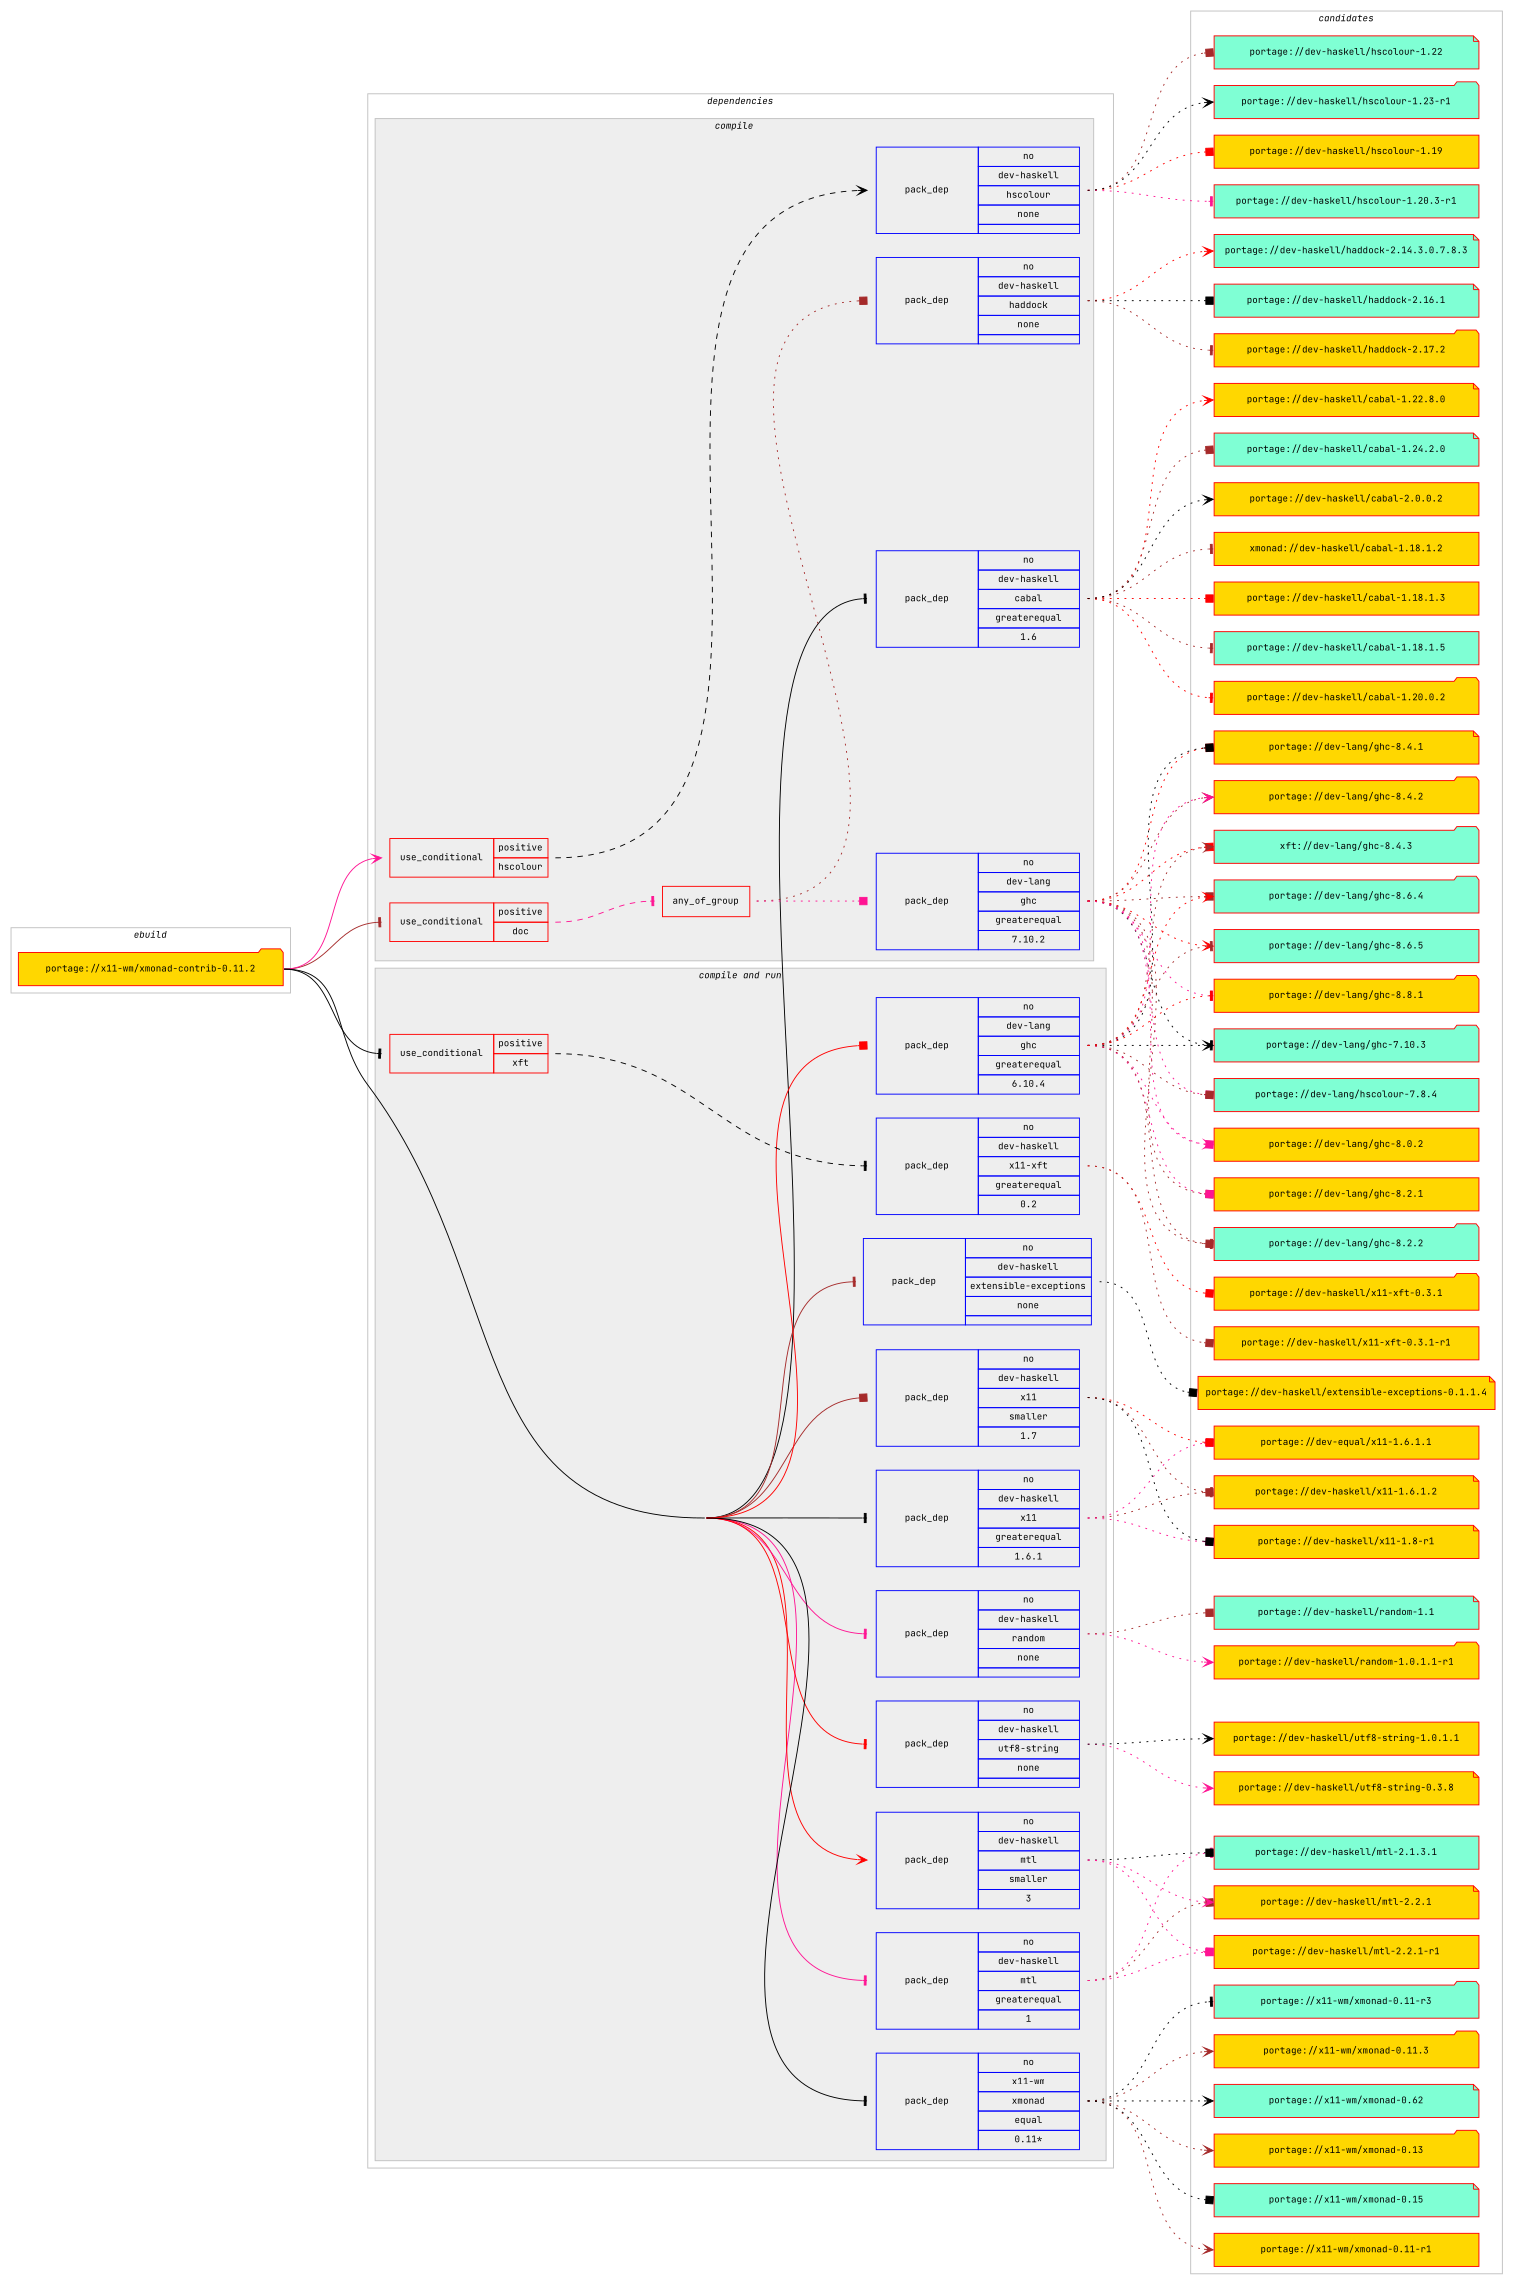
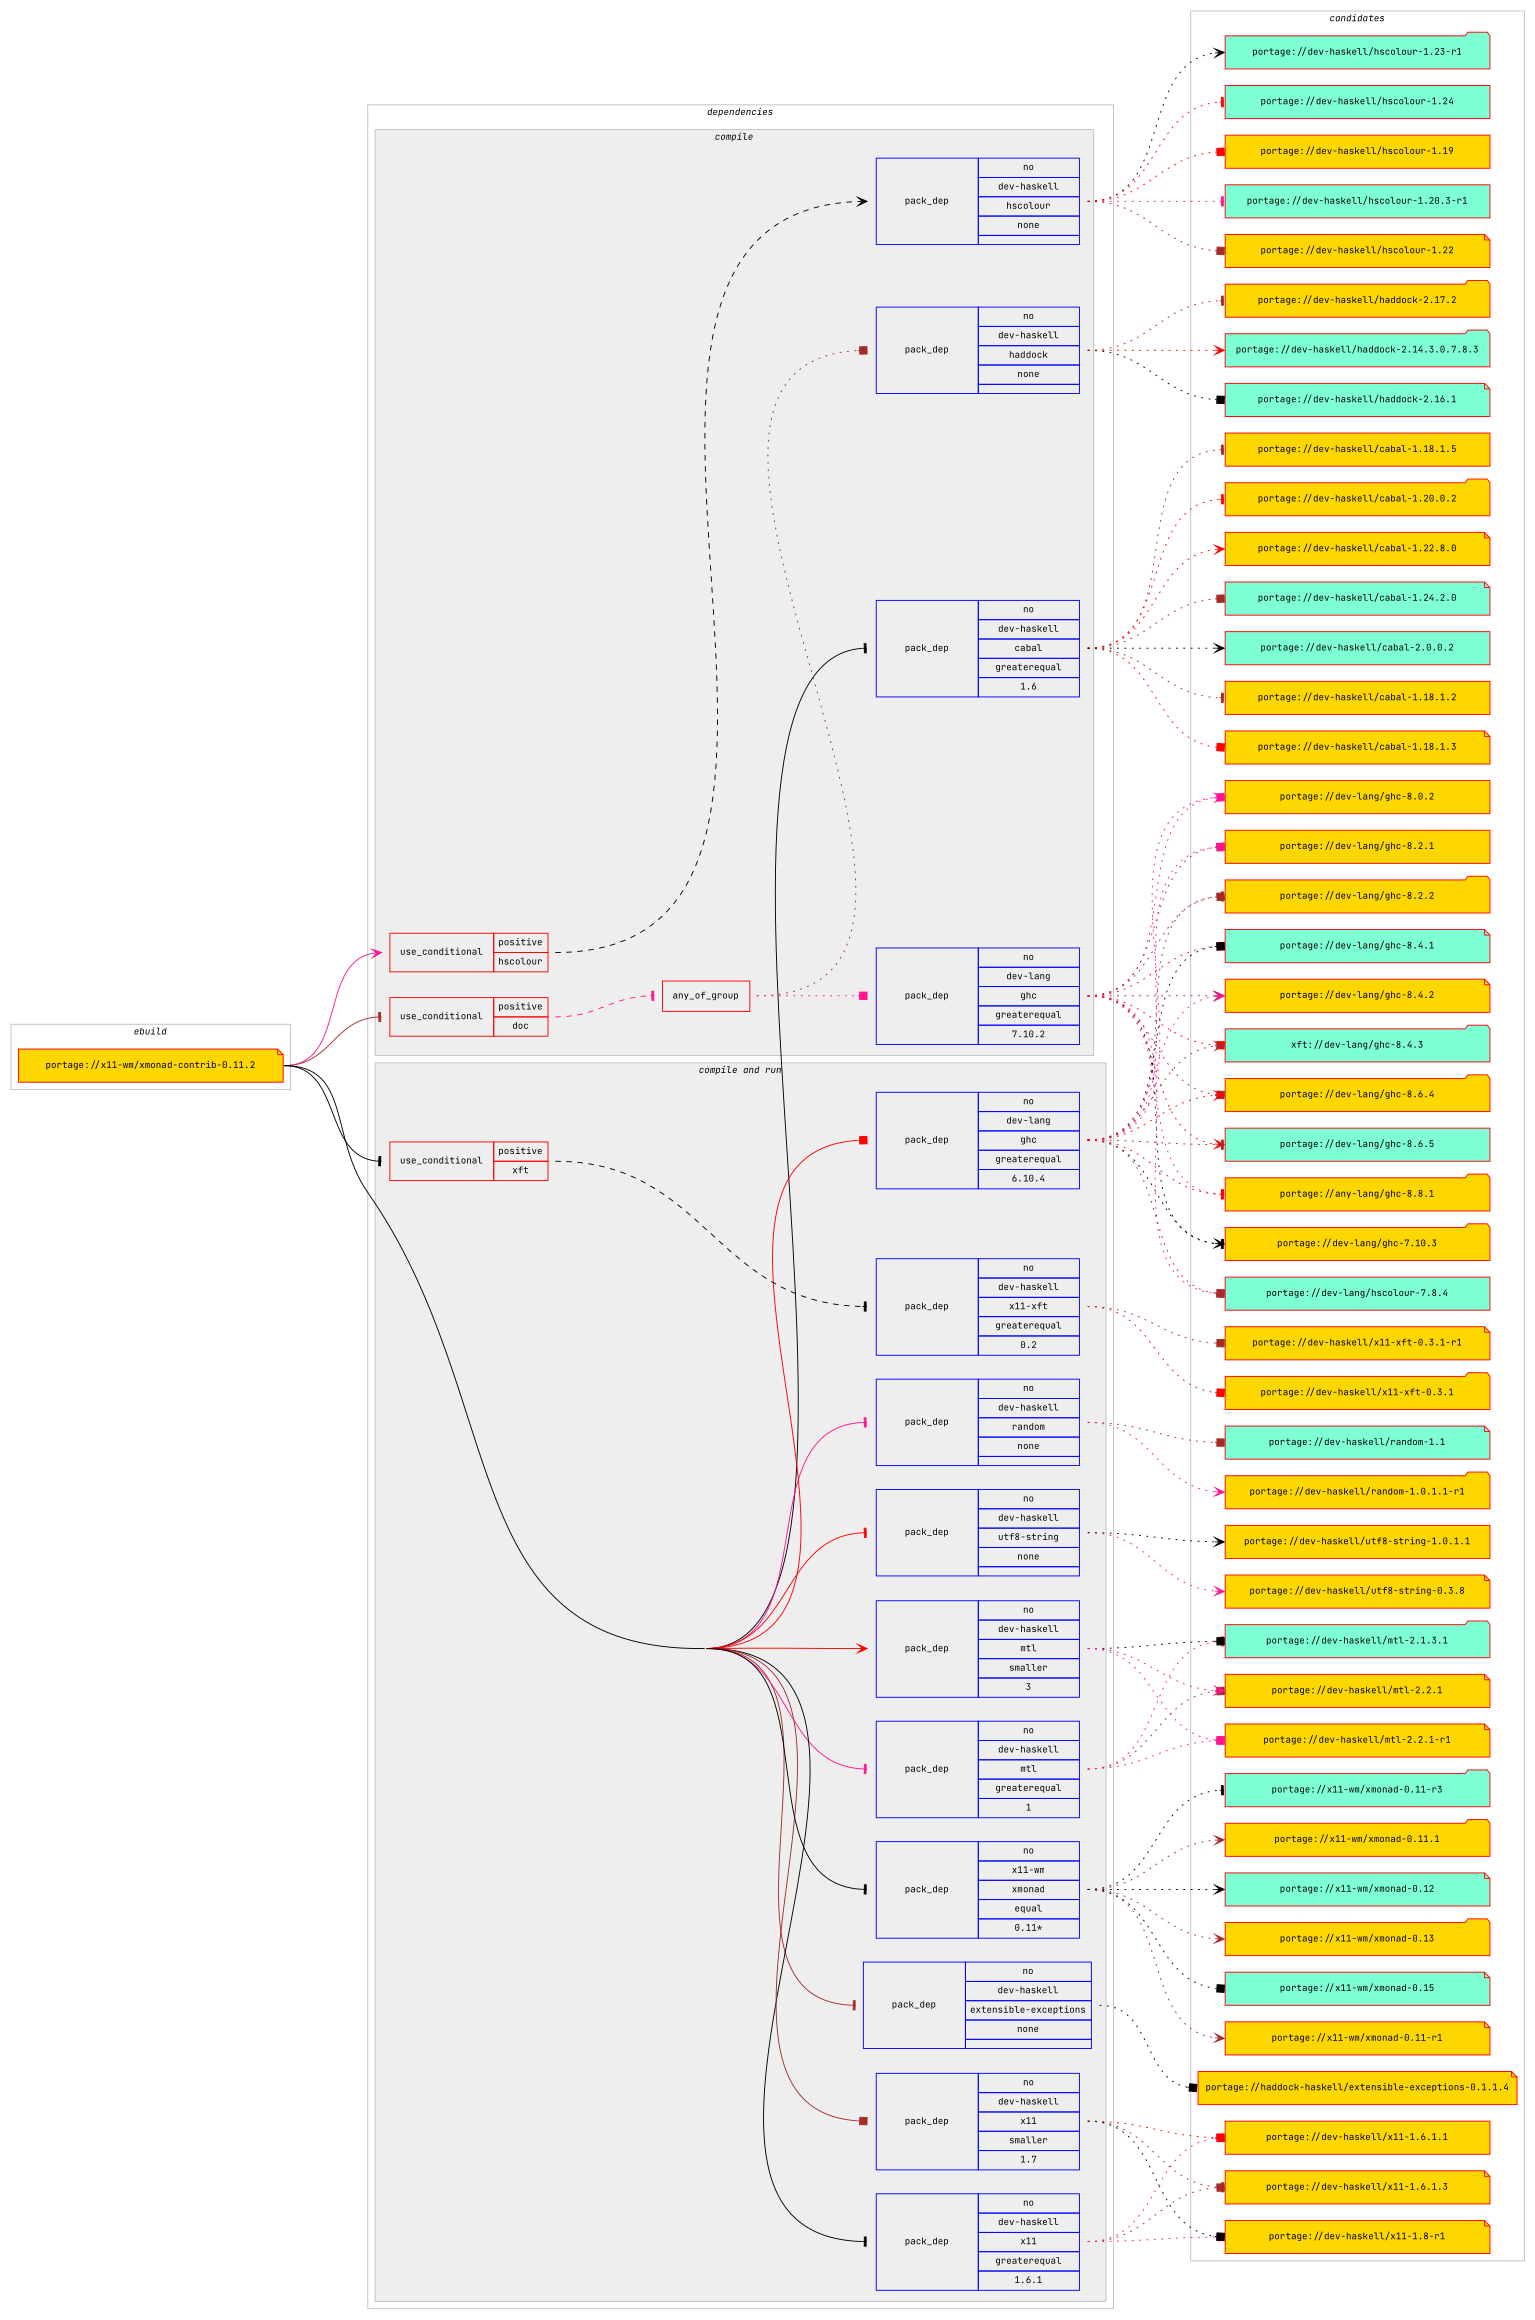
(1347, 52) -> (1358, 251)
none -> (1358, 102)
(1347, 251) -> (1358, 350)
(1347, 499) -> (1358, 648)
(1347, 549) -> (1358, 698)
(1347, 599) -> (1358, 748)
(1347, 648) -> (1358, 450)
(1347, 748) -> (1358, 946)
(1347, 797) -> (1358, 996)
(1347, 896) -> (1358, 1095)
(151, 969) -> (151, 1066)
(1347, 996) -> (1358, 1194)
(1347, 1045) -> (1358, 1244)
(1347, 1244) -> (1358, 896)
(1347, 1343) -> (1358, 1343)
(1347, 1393) -> (1358, 2088)
(1347, 1443) -> (1358, 2138)
(1347, 1492) -> (1358, 2187)
(1347, 1853) -> (1358, 1641)
(1347, 1952) -> (1358, 1741)
(1347, 2051) -> (1358, 1840)
(1347, 2101) -> (1358, 1889)
(1347, 2250) -> (1358, 2038)
